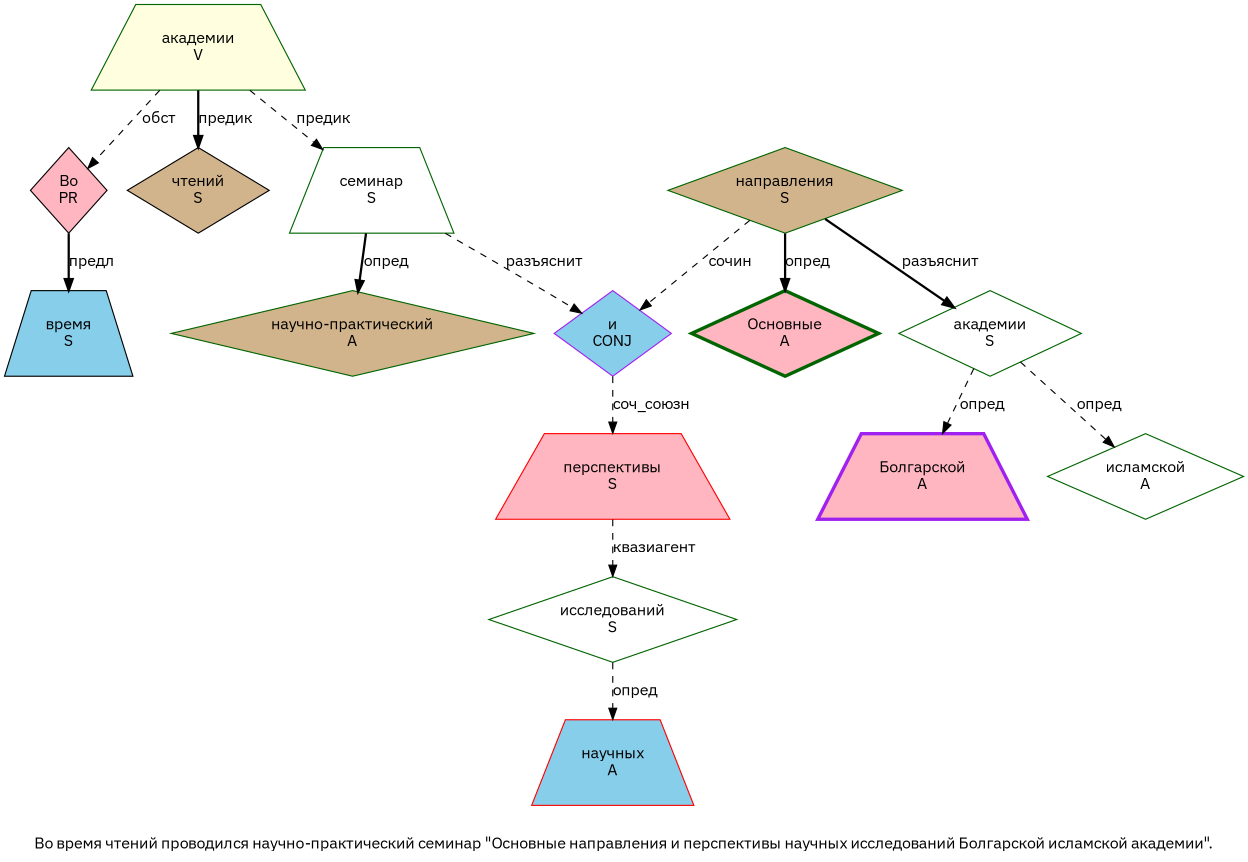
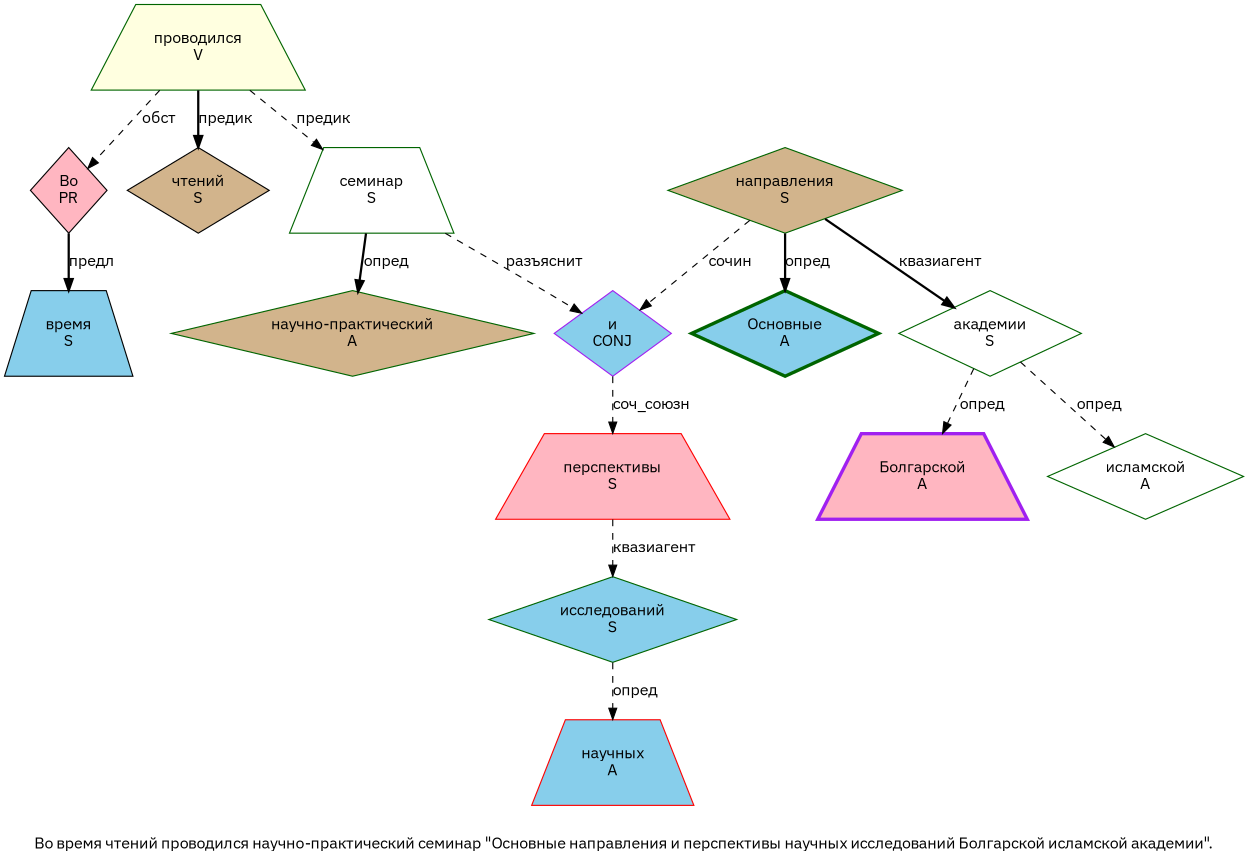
(198, 47) -> (198, 47)
(941, 262) -> (941, 262)
(785, 333) -> (785, 333)
(613, 620) -> (613, 620)
